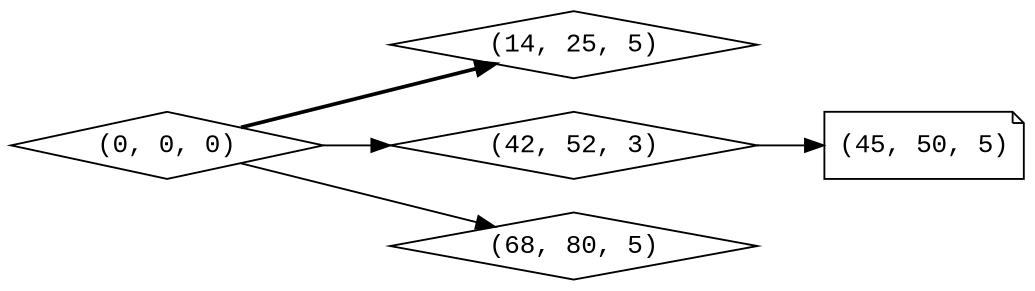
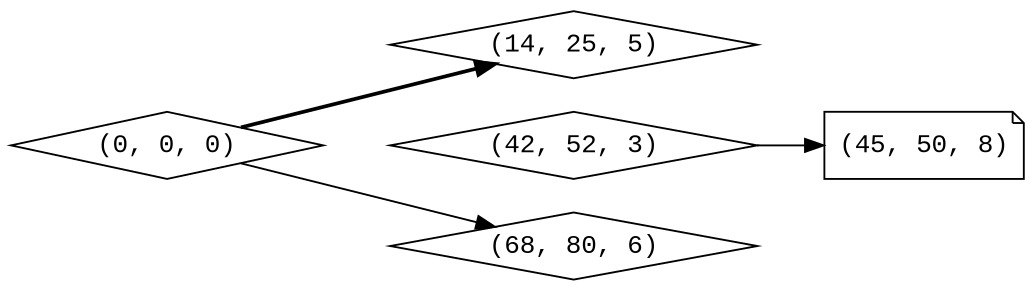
(347, 145) -> none
(924, 145) -> (924, 145)
(574, 246) -> (574, 246)
